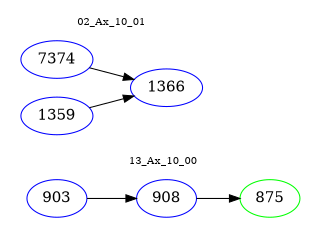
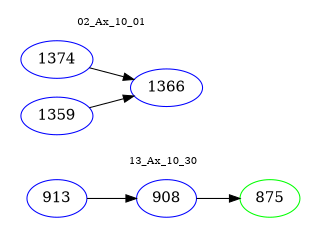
(57, 60) -> (57, 60)
(163, 161) -> (163, 161)
(57, 198) -> (57, 198)
